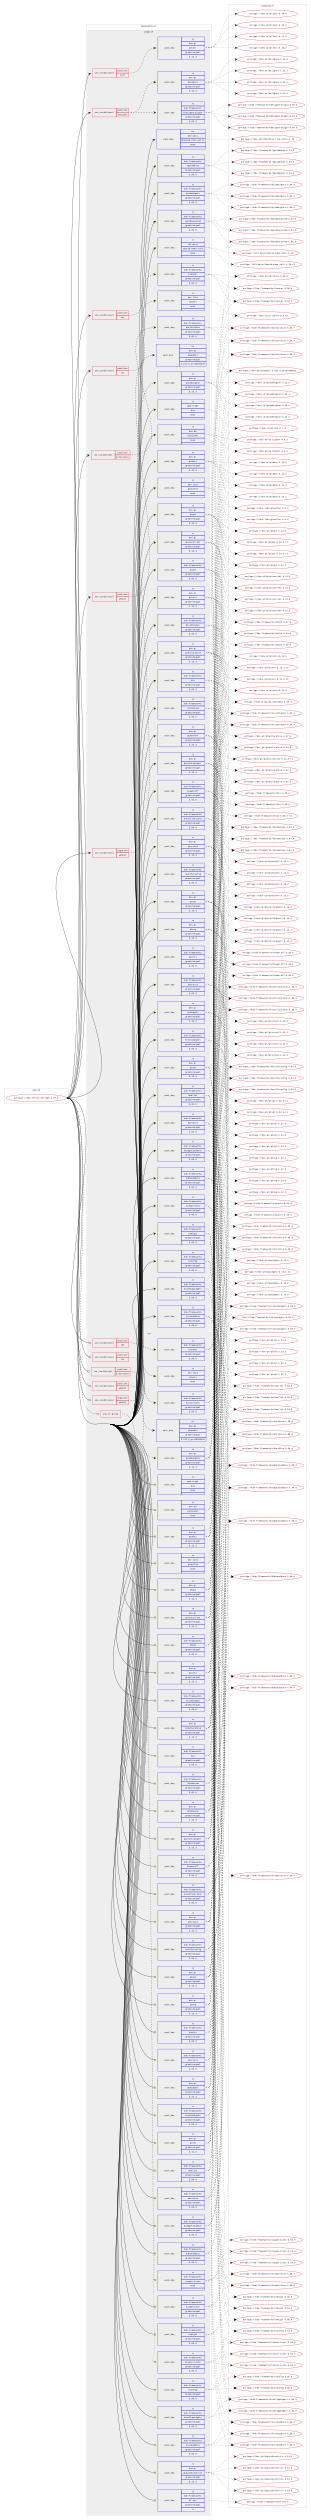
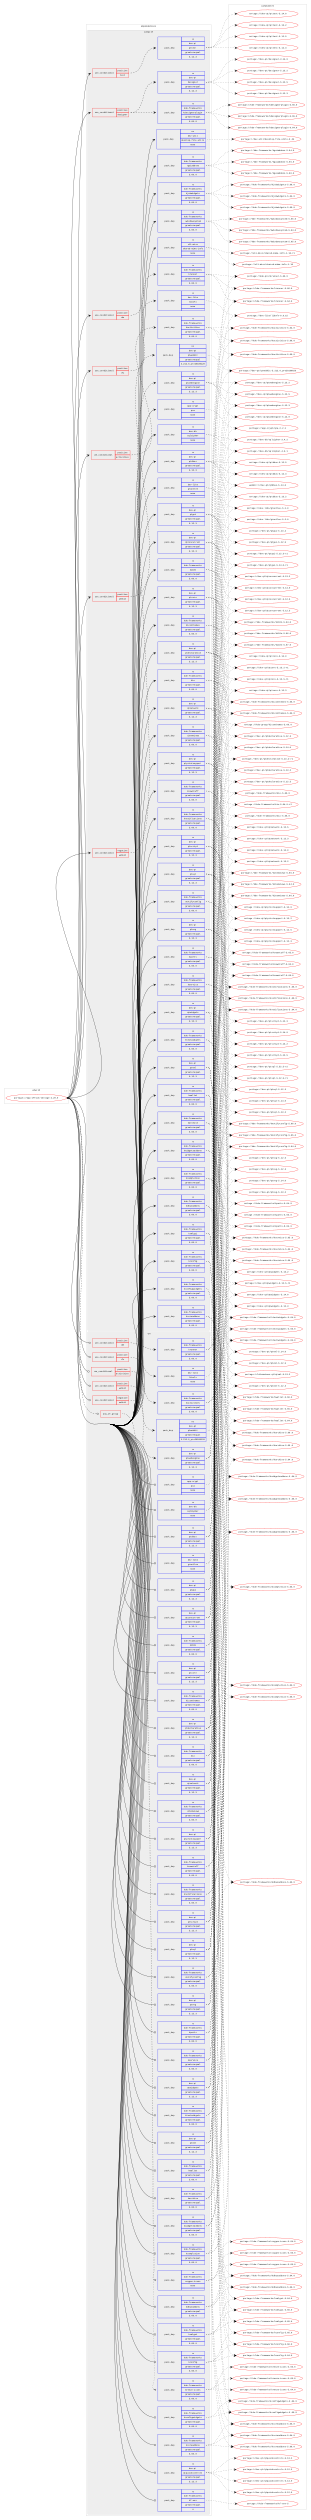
(268, 485) -> (268, 485)
none -> (268, 1204)
(268, 1318) -> (268, 1318)
(268, 1352) -> (268, 1375)
